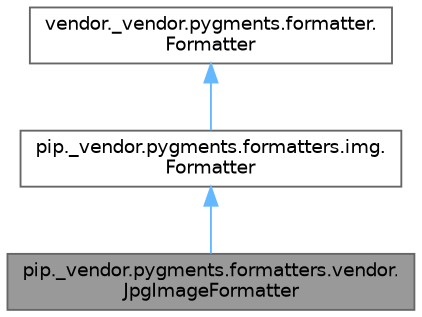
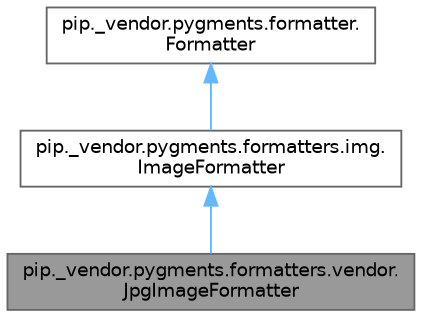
(211, 35) -> (211, 35)
(211, 159) -> (211, 159)
